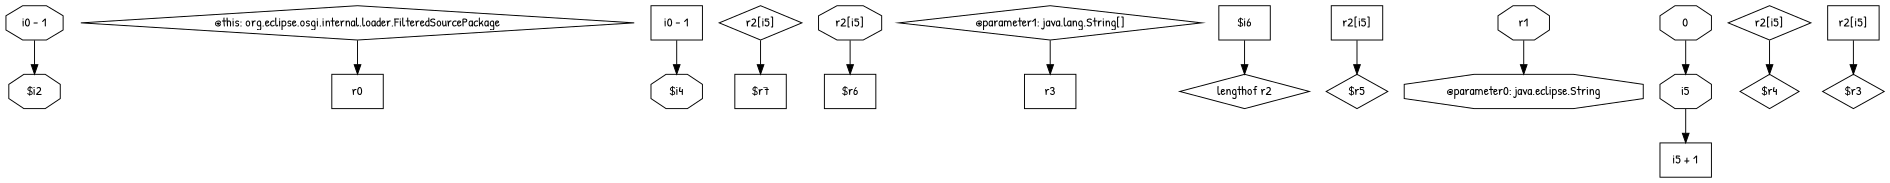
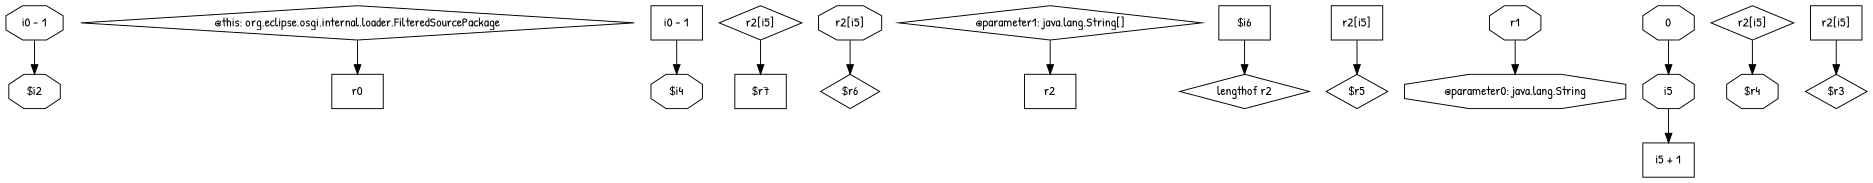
(850, 91) -> (850, 91)
(1050, 91) -> (1050, 91)
(1524, 91) -> (1515, 91)
(1770, 91) -> (1752, 91)
